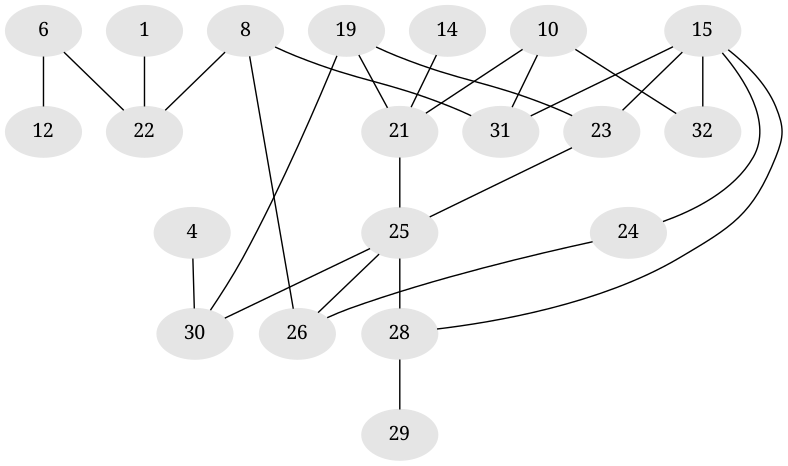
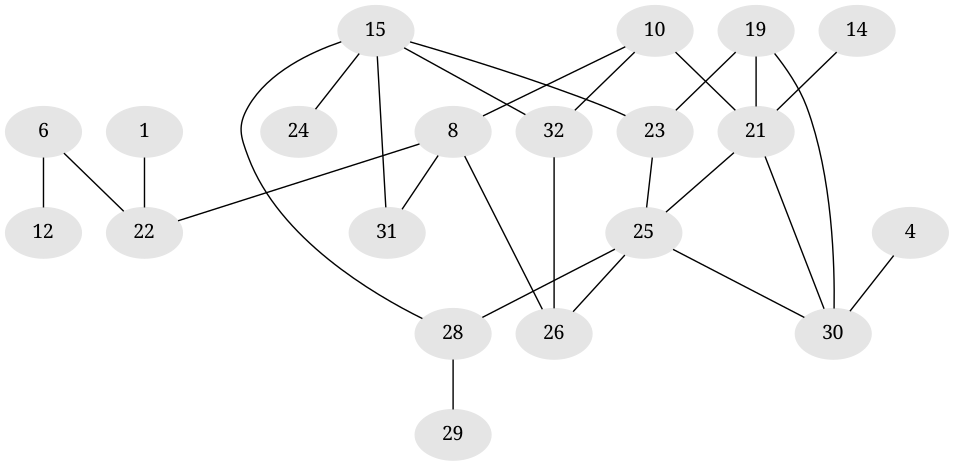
(525, 81) -> (558, 80)
none -> (795, 233)
(458, 275) -> (554, 233)
